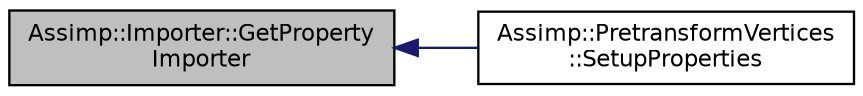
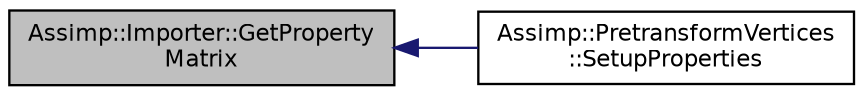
(202, 48) -> (202, 48)
